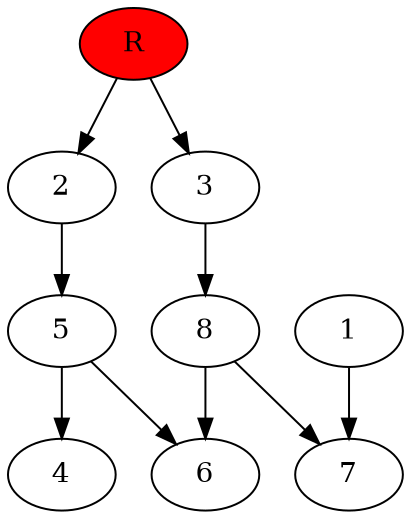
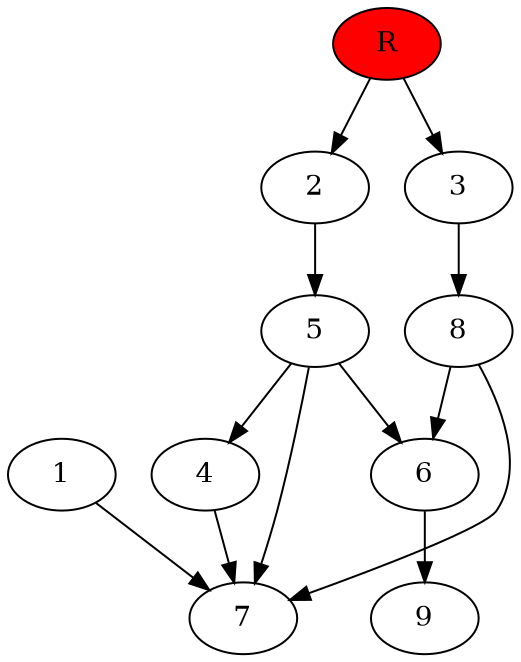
none -> (288, 466)
none -> (222, 537)
none -> (425, 618)
